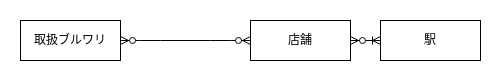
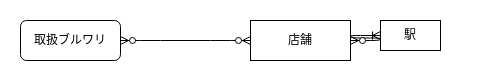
(71, 41) -> (71, 41)
(431, 41) -> (411, 36)
